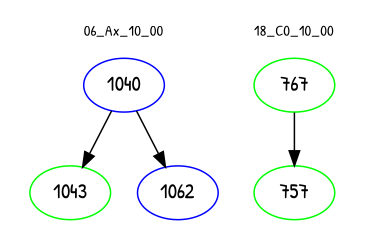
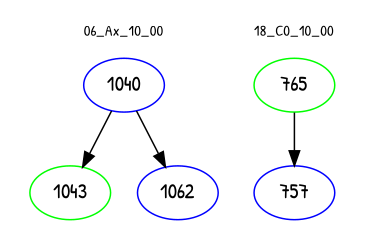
(294, 85) -> (294, 85)
(294, 193) -> (294, 193)
